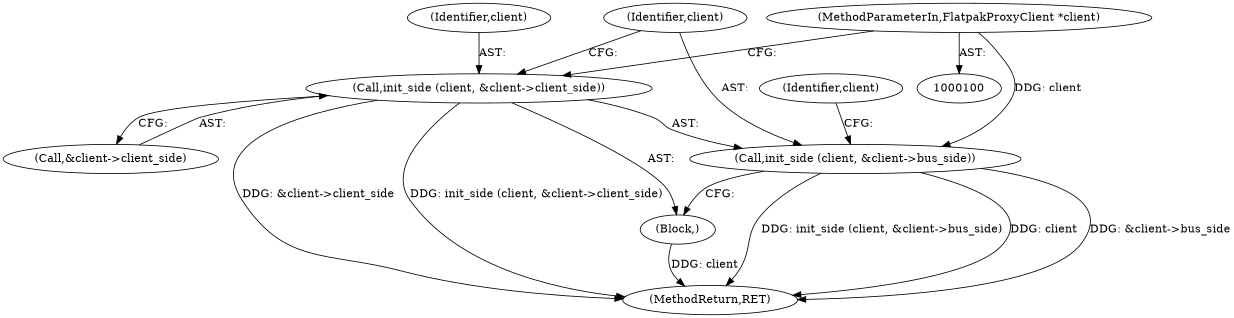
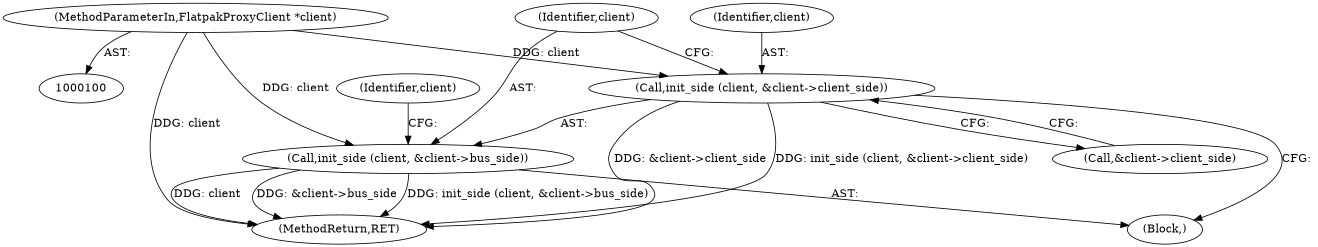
(764, 53) -> (546, 53)
(215, 124) -> (1066, 124)
(663, 159) -> (1298, 159)
(722, 194) -> (847, 194)
(669, 264) -> (151, 157)
